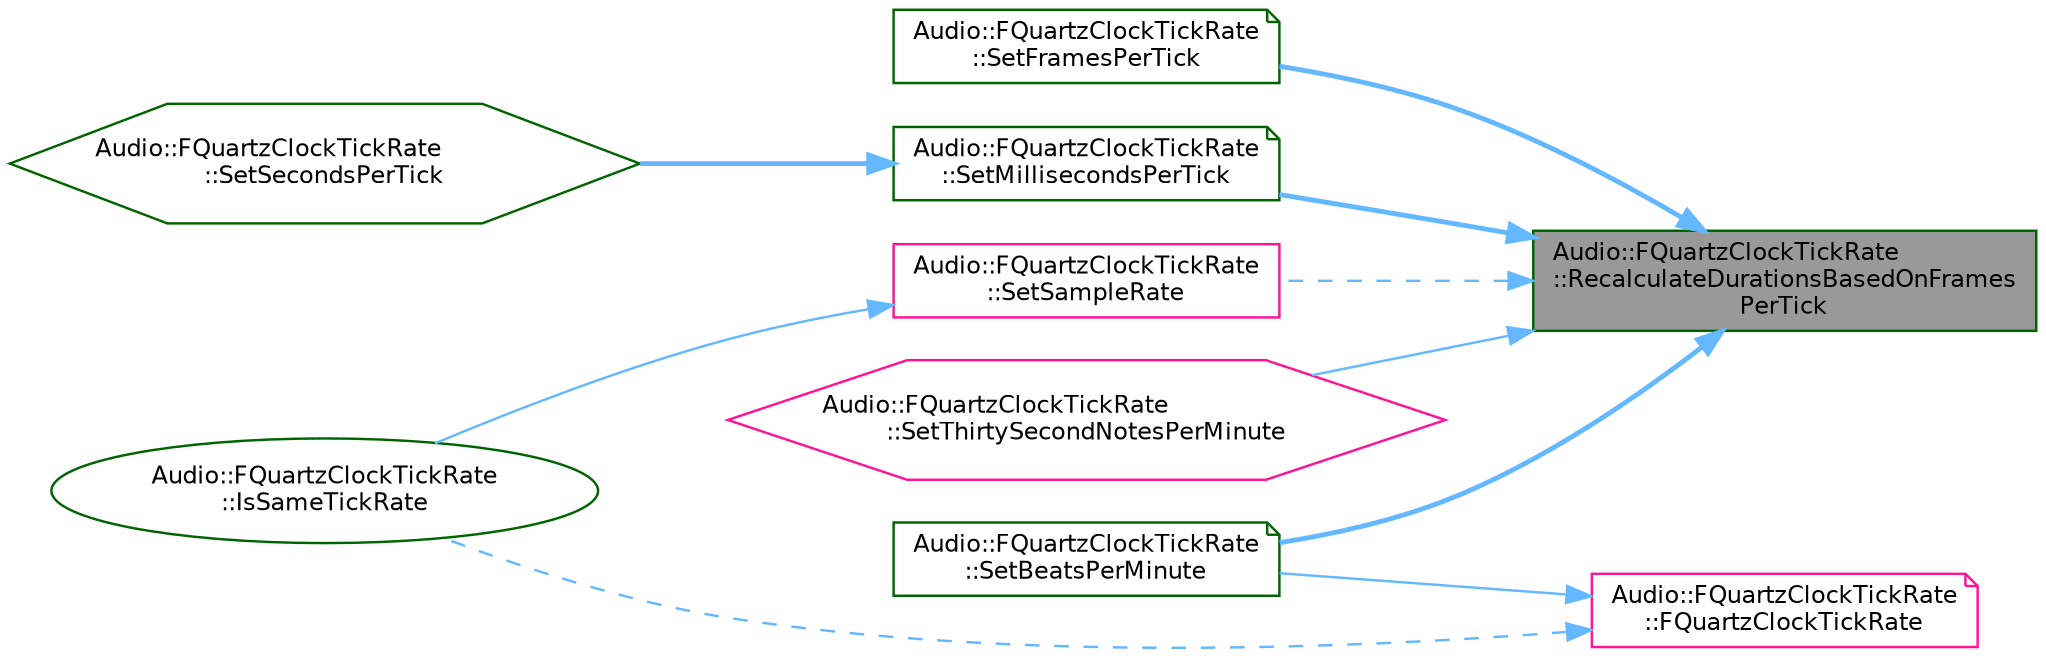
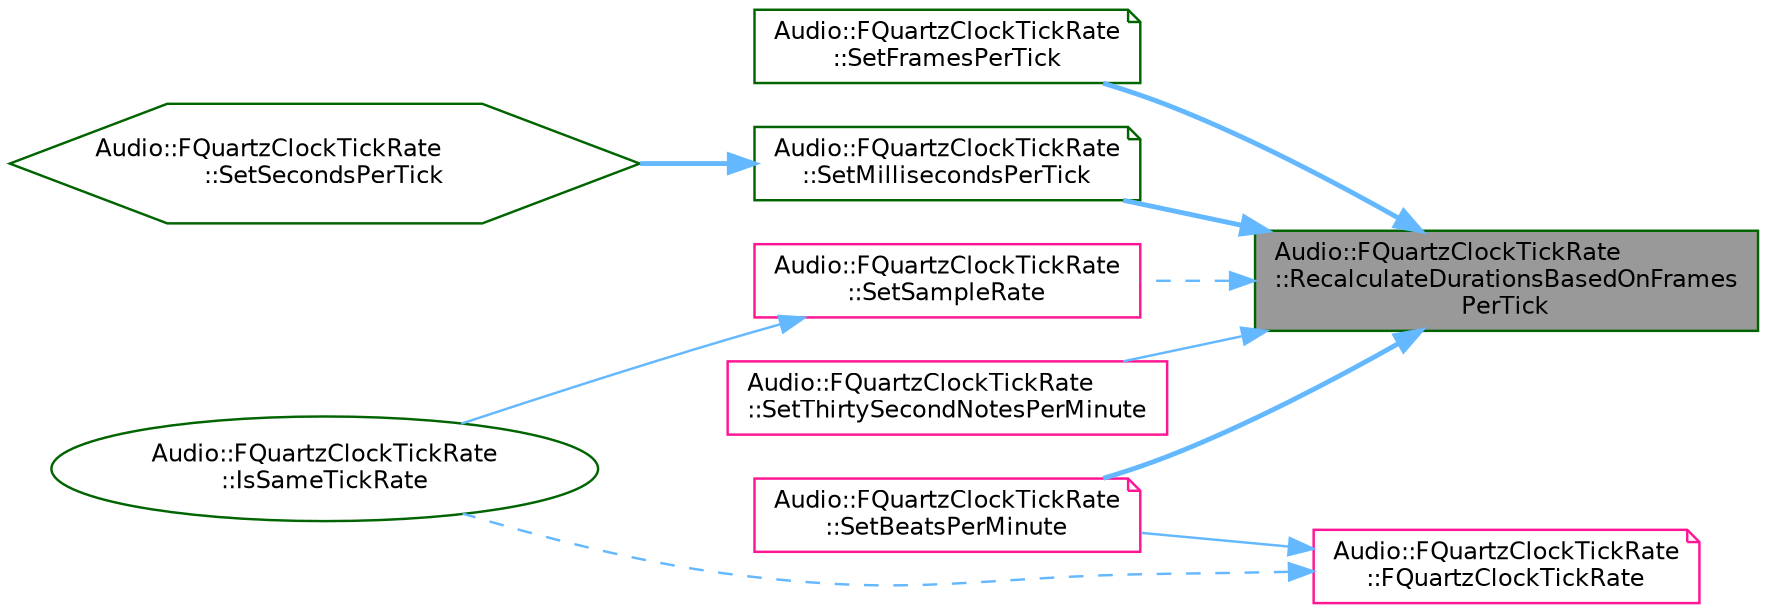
(1086, 420) -> (947, 398)
(1086, 559) -> (947, 515)
